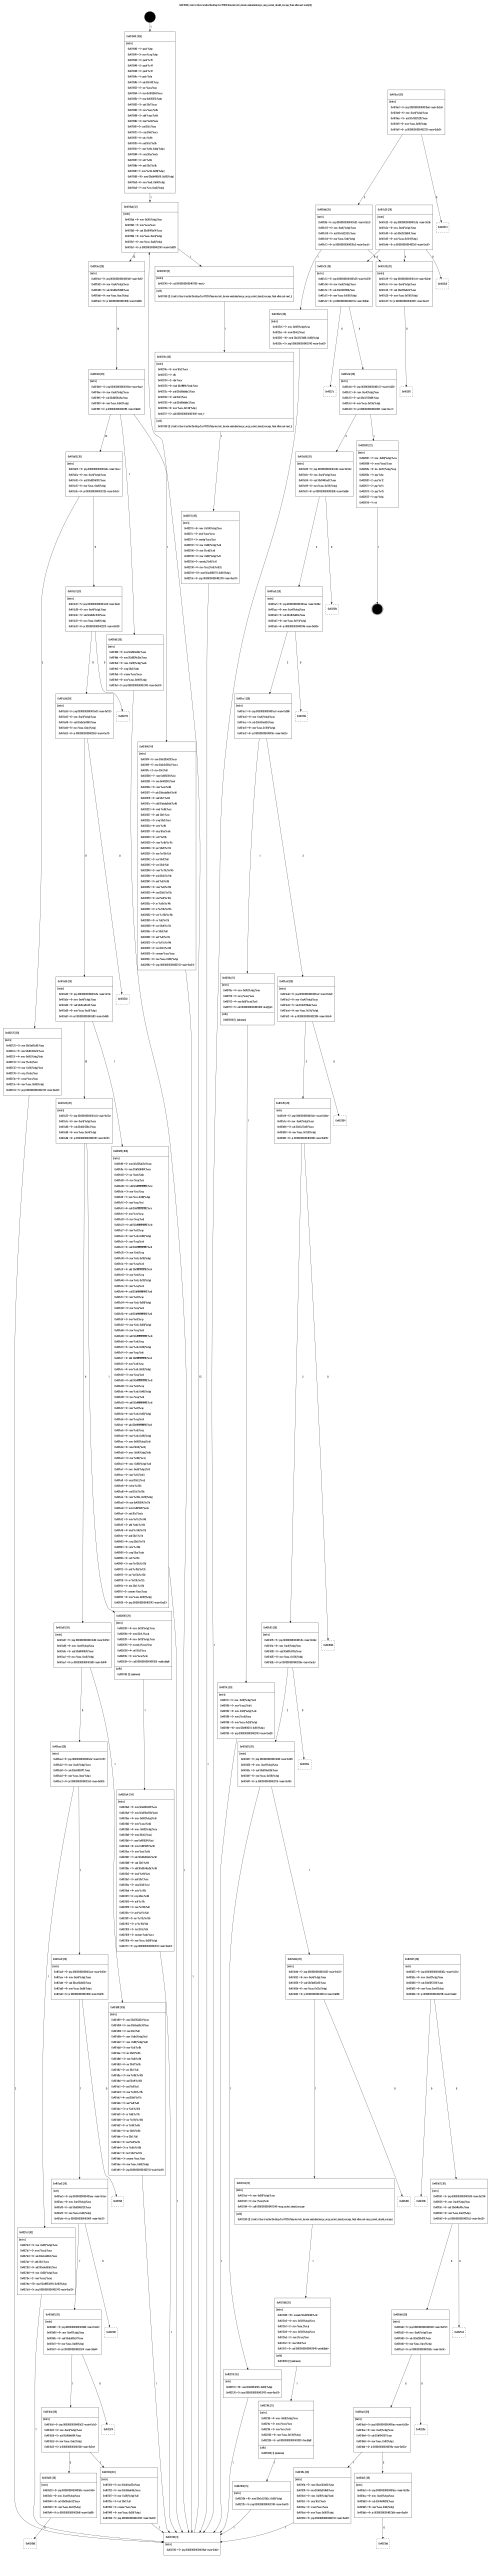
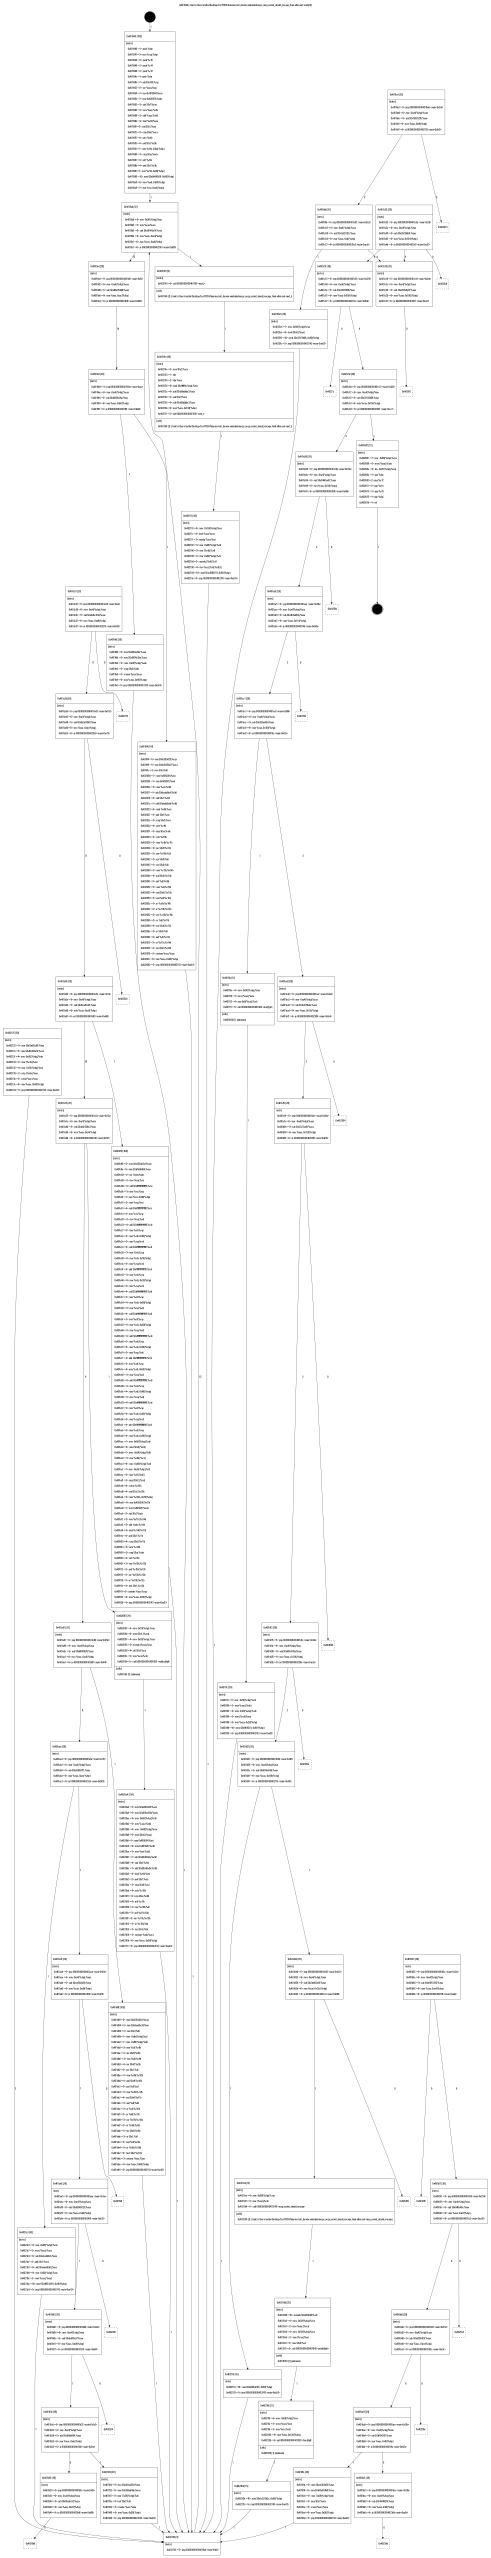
(94, 474) -> none
